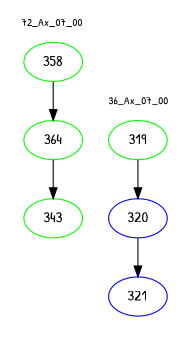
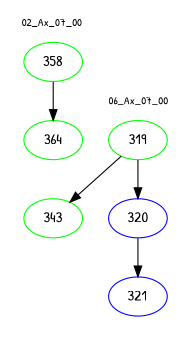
(52, 23) -> (52, 23)
(138, 102) -> (138, 102)
(53, 174) -> (107, 169)
